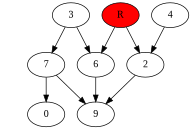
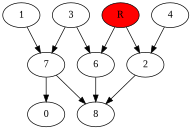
none -> (21, 15)
(96, 114) -> (96, 114)
